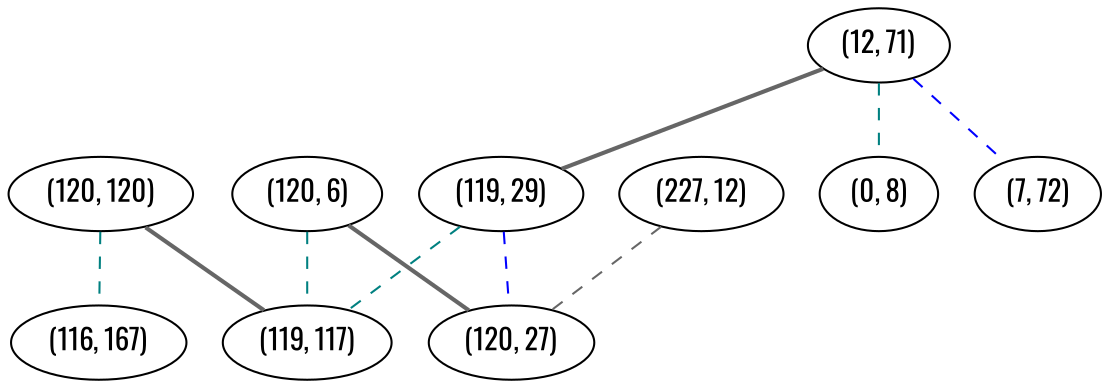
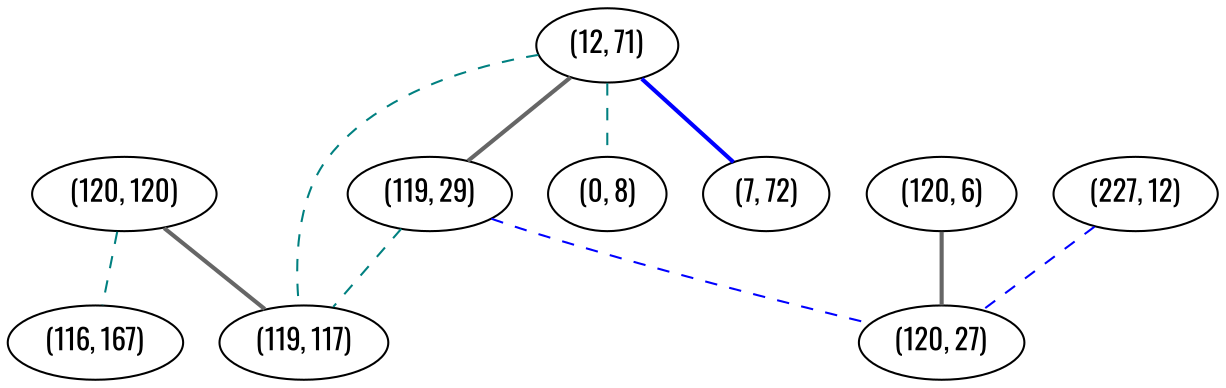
(959, 120) -> (688, 120)
(606, 268) -> (1039, 268)
(307, 269) -> (358, 128)
